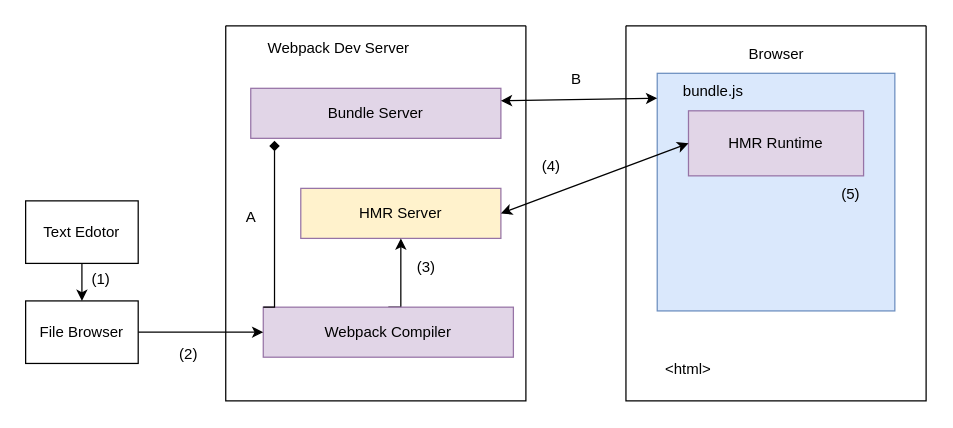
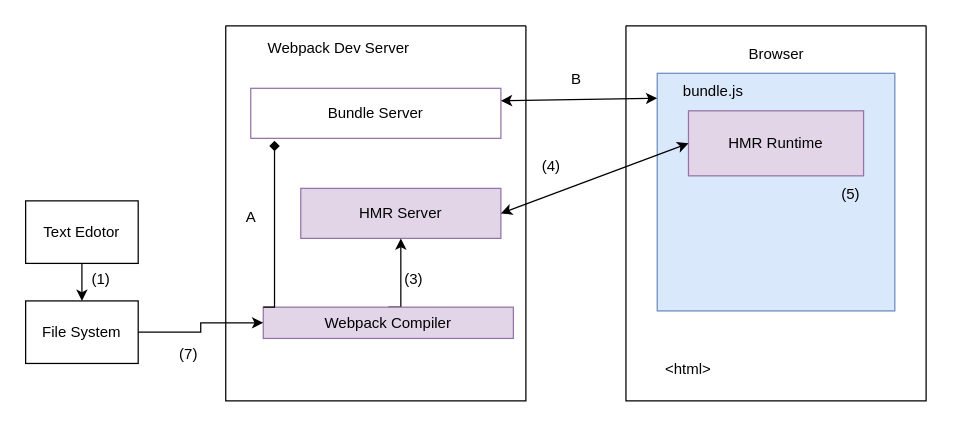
(376, 113) -> (376, 113)
(401, 213) -> (401, 213)
(426, 267) -> (413, 279)
(82, 332) -> (82, 332)
(388, 332) -> (388, 323)
(189, 354) -> (189, 354)
